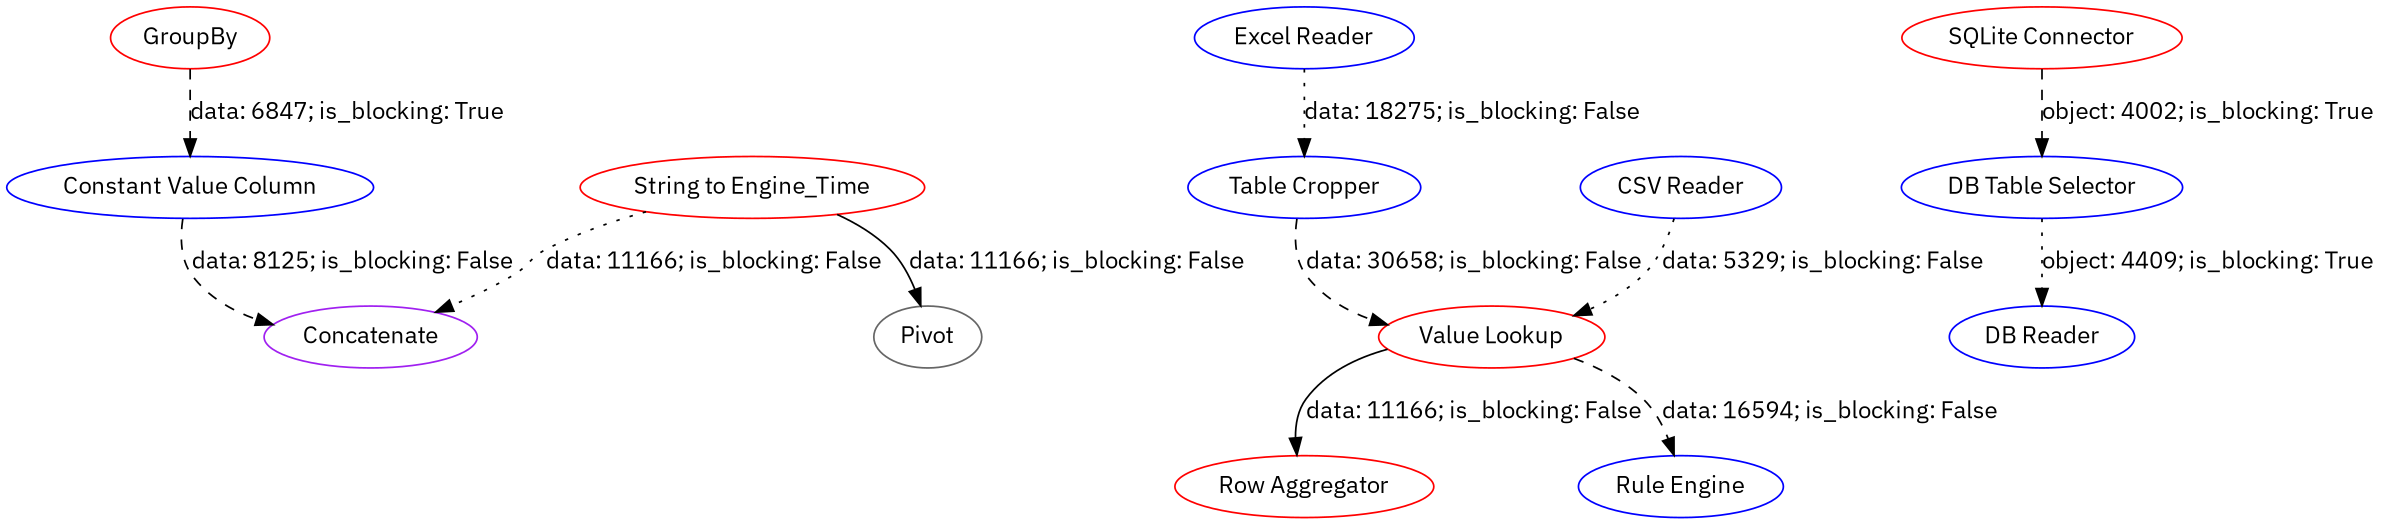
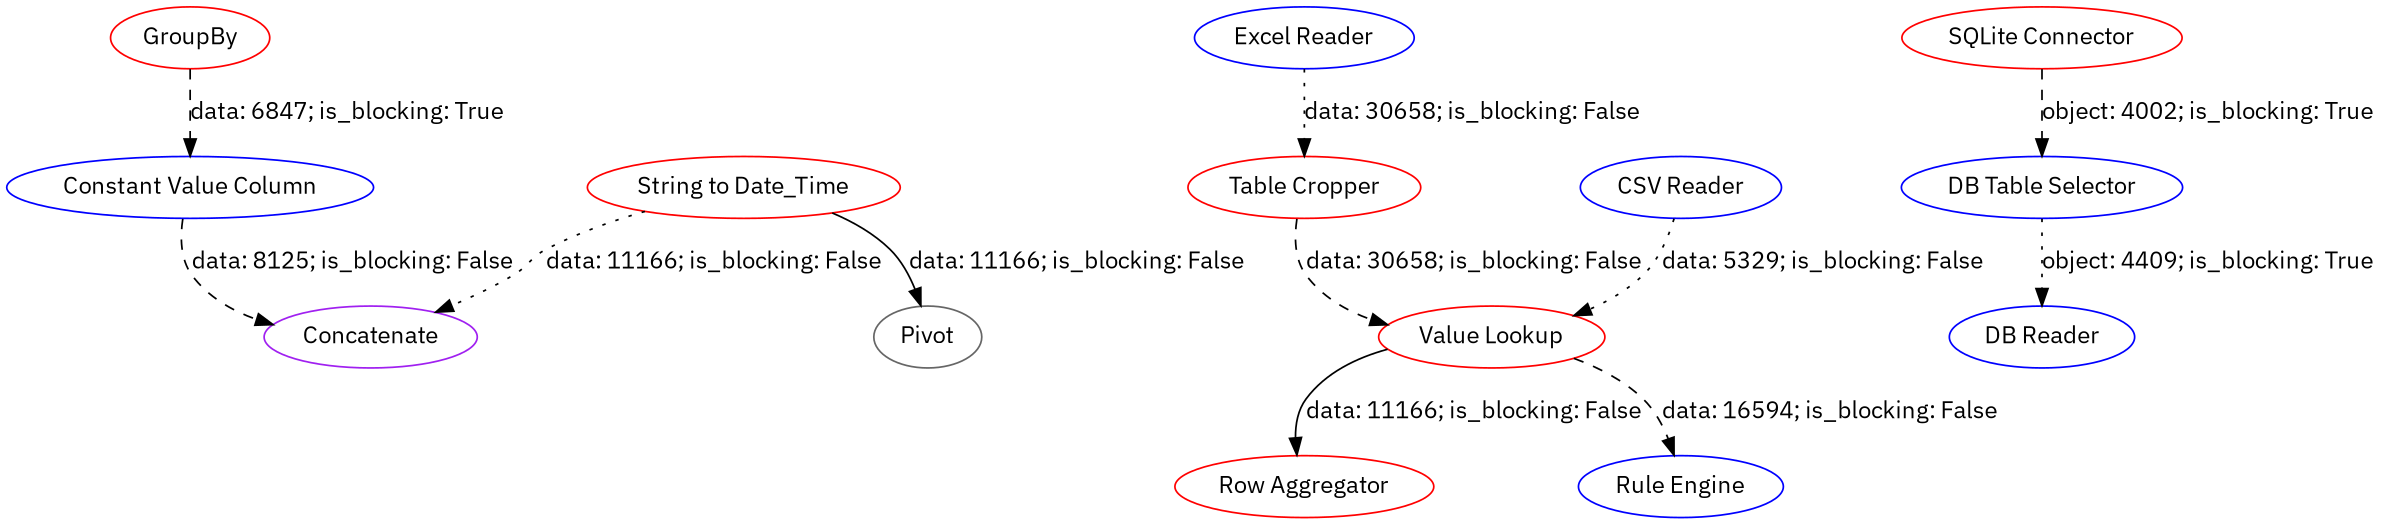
(1473, 113) -> (1473, 113)
(752, 187) -> (744, 187)
(1304, 187) -> (1304, 187)
